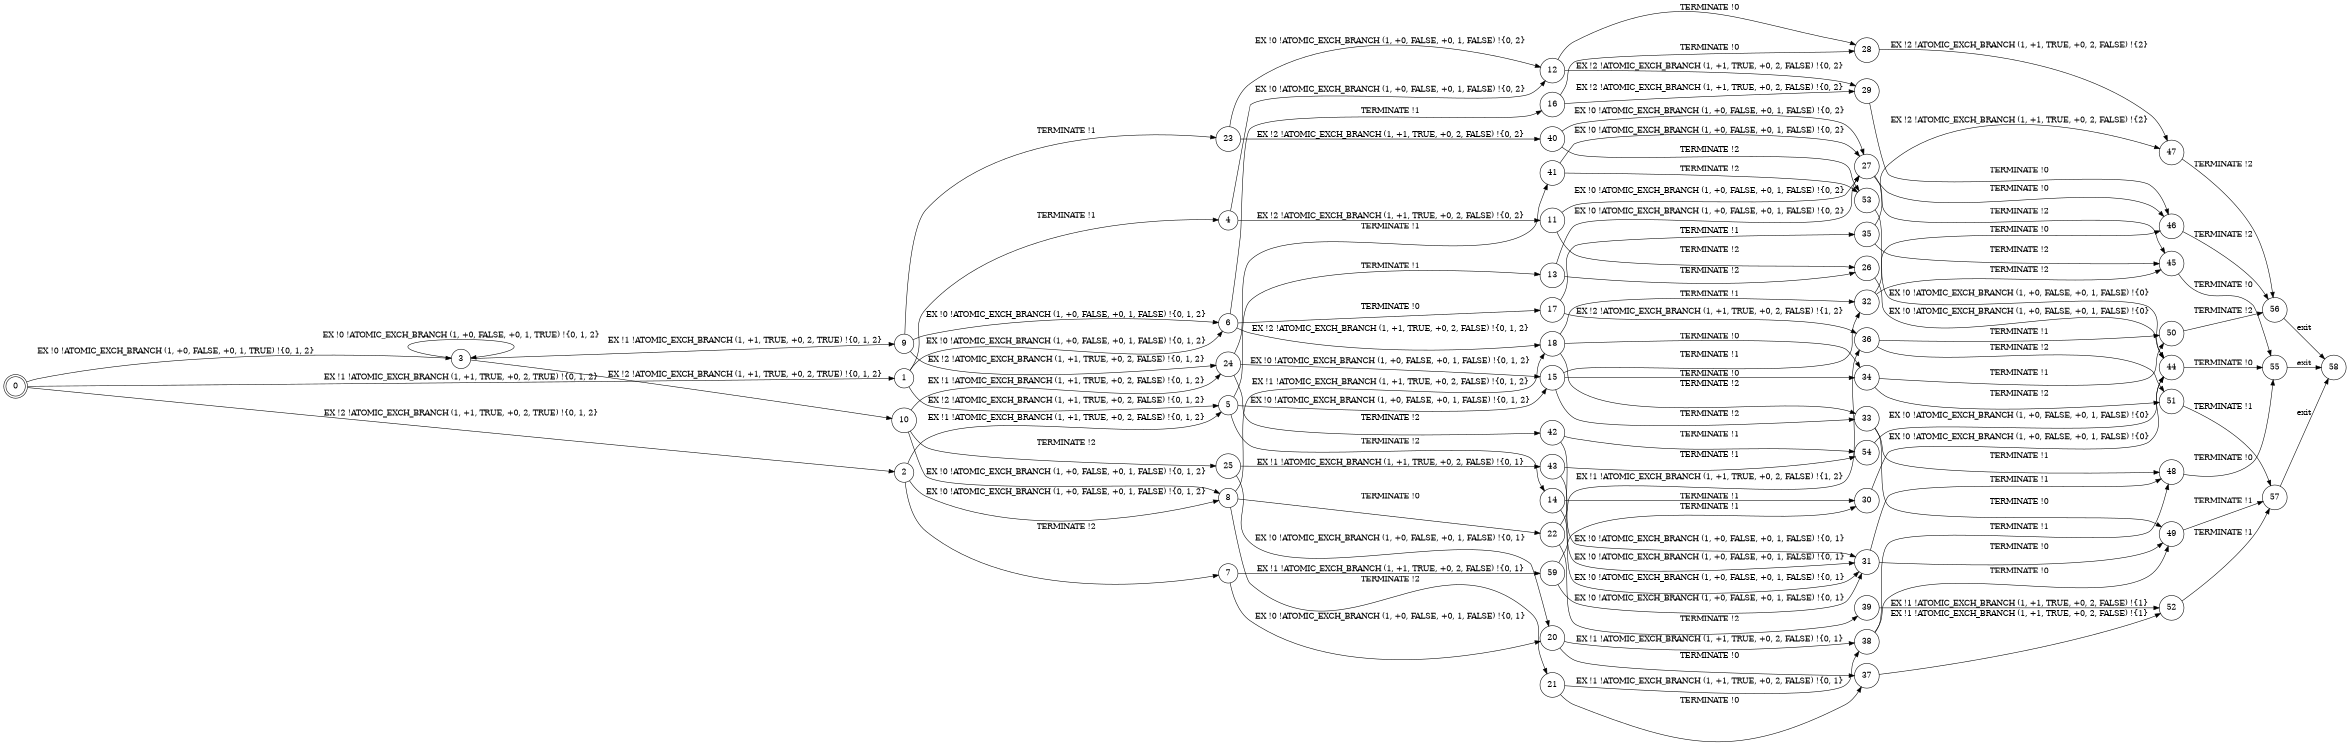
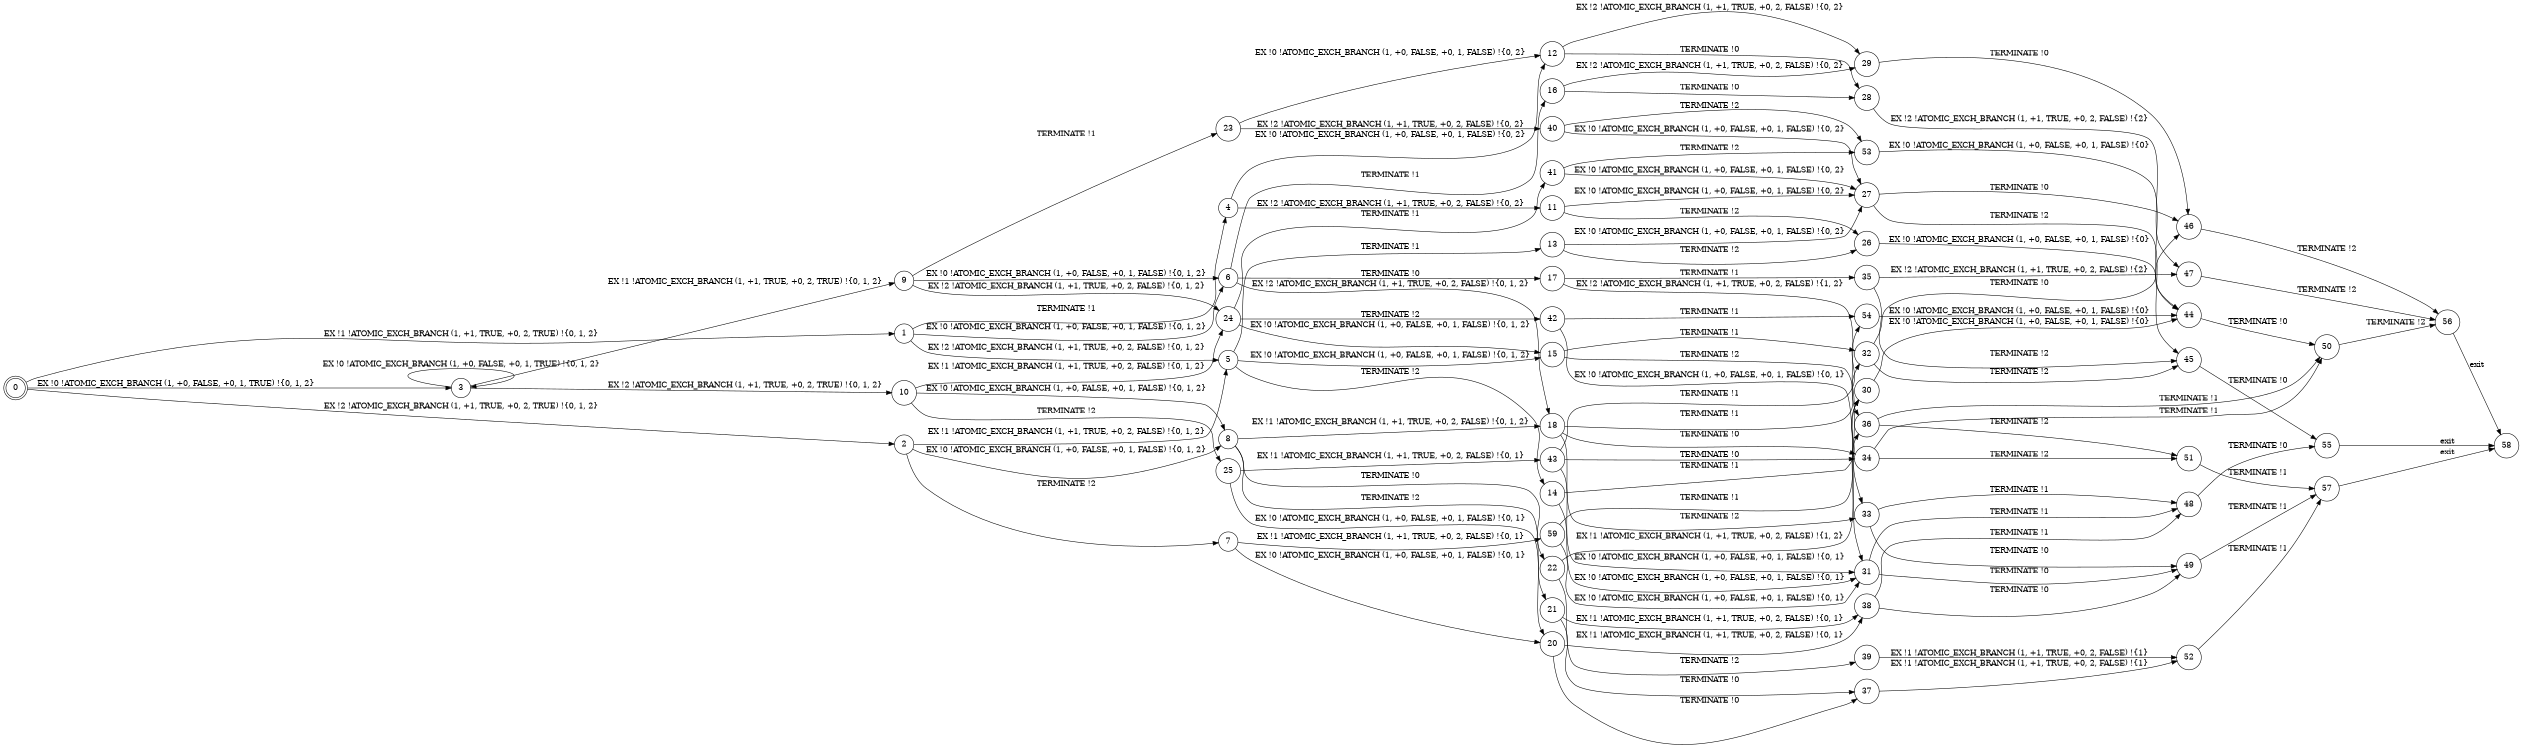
(2220, 368) -> (2255, 332)
(1707, 378) -> (1707, 460)
